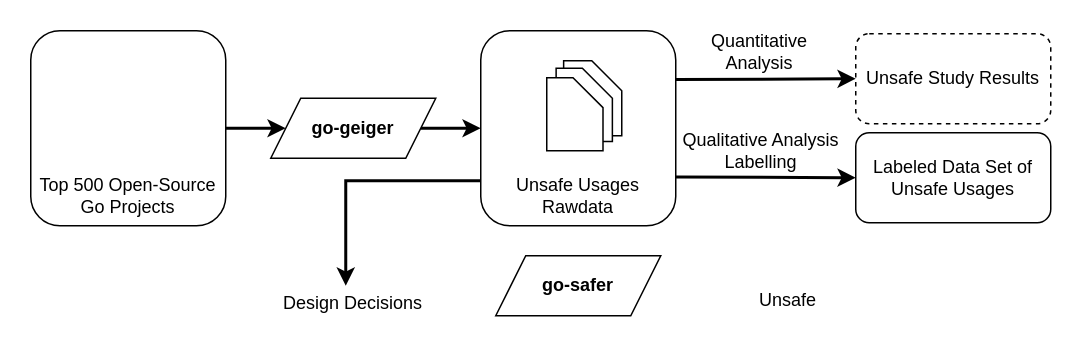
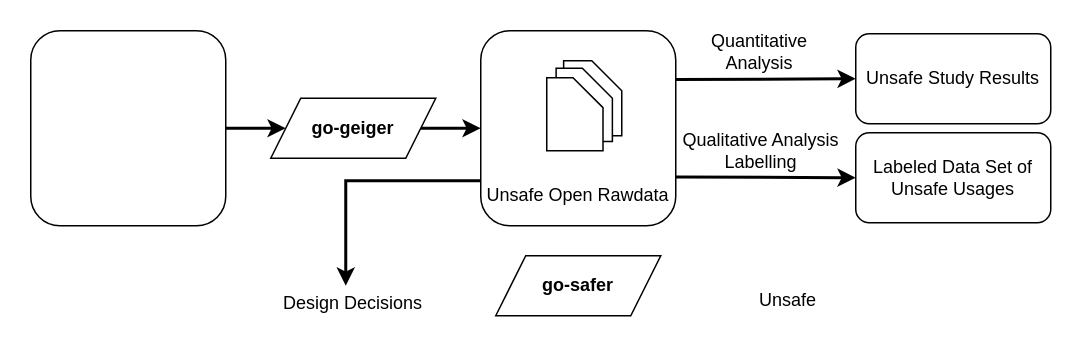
(953, 79) -> (953, 79)
(128, 196) -> none
(578, 196) -> (578, 196)
